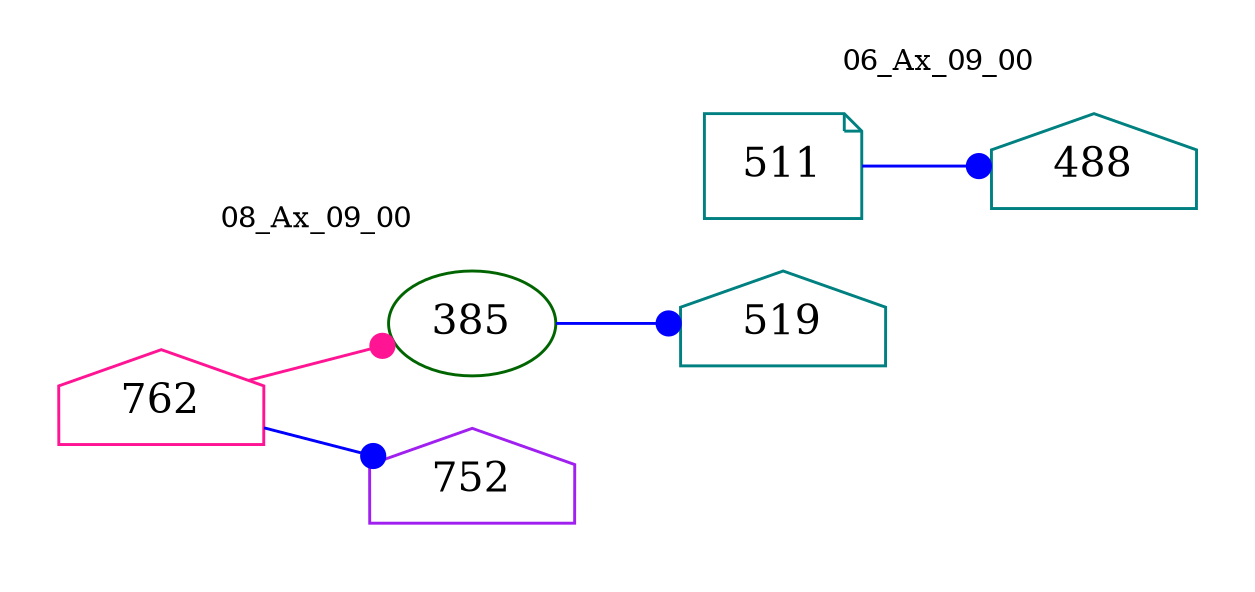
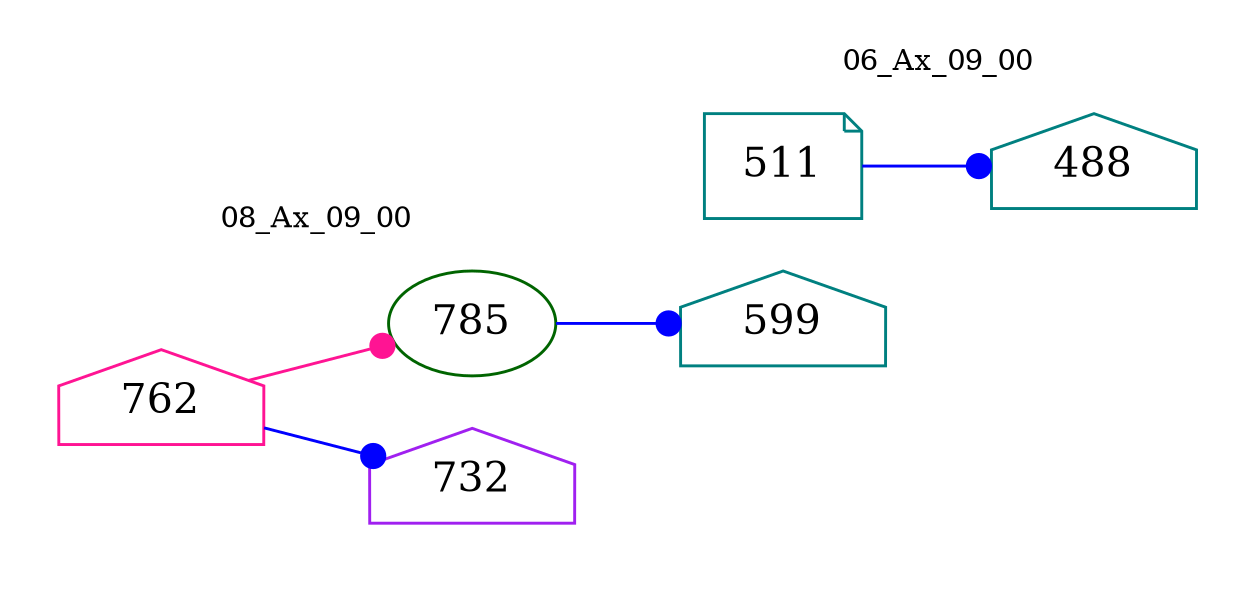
(472, 323) -> (472, 323)
(783, 323) -> (783, 323)
(472, 481) -> (472, 481)
